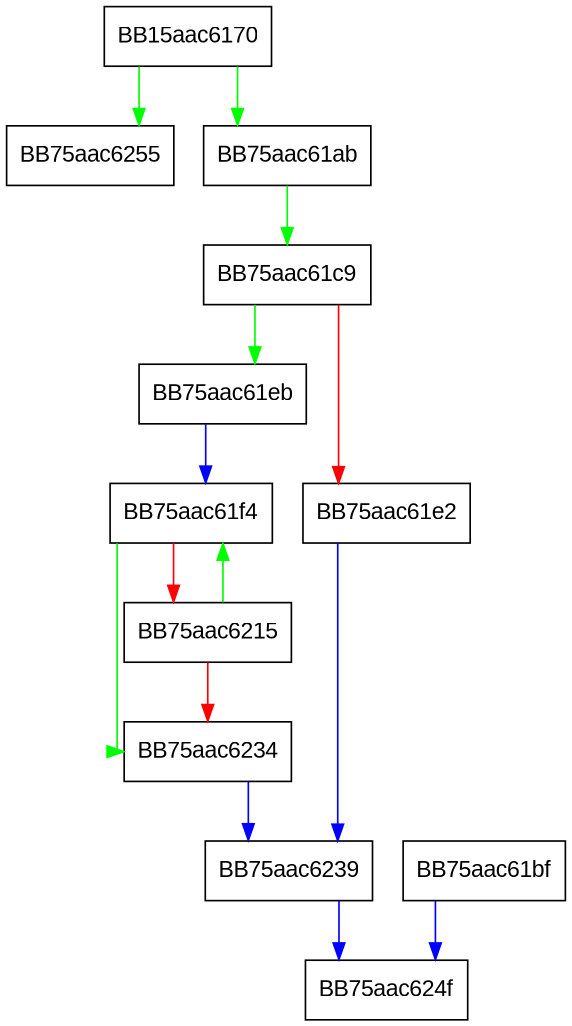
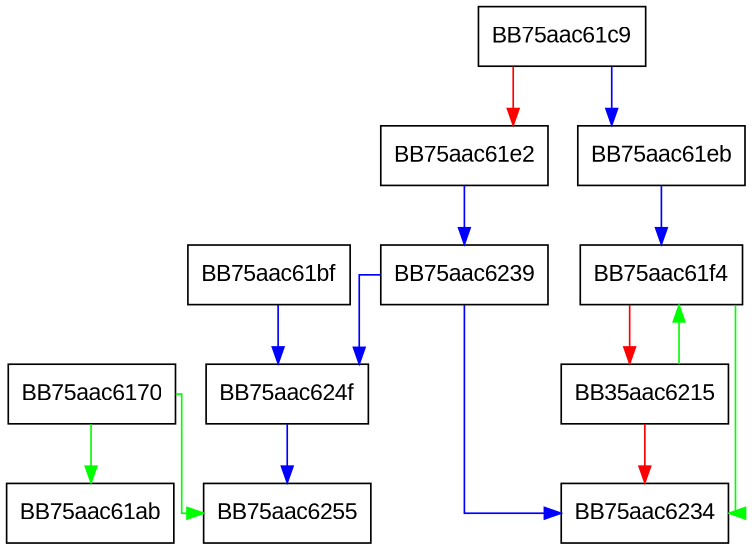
(188, 36) -> (92, 394)
(287, 207) -> none
(255, 326) -> (612, 88)
none -> (287, 445)
(208, 632) -> (645, 394)
(248, 803) -> (464, 449)
